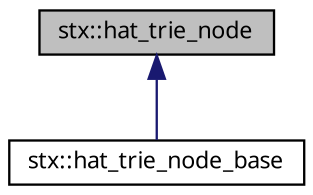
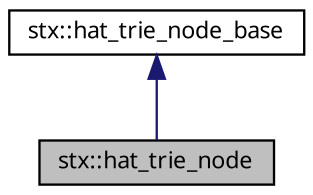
(157, 110) -> (157, 110)
